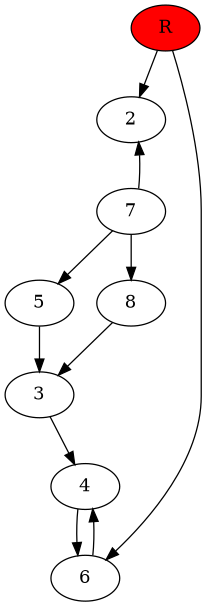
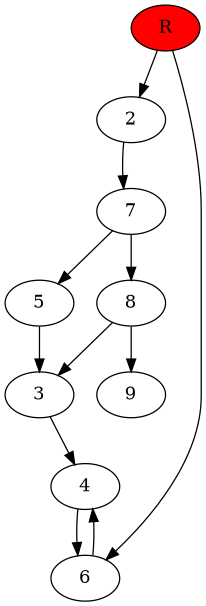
(140, 172) -> (123, 159)
none -> (131, 395)
